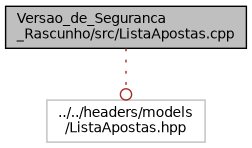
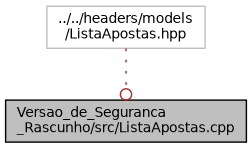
(126, 68) -> (126, 68)
